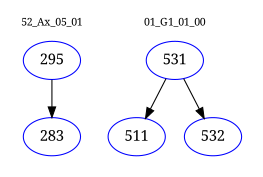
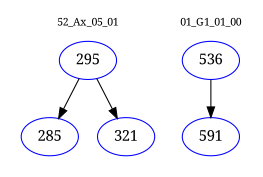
(175, 60) -> (211, 60)
(52, 137) -> (50, 137)
none -> (126, 137)
(137, 137) -> (211, 137)
(213, 137) -> none
